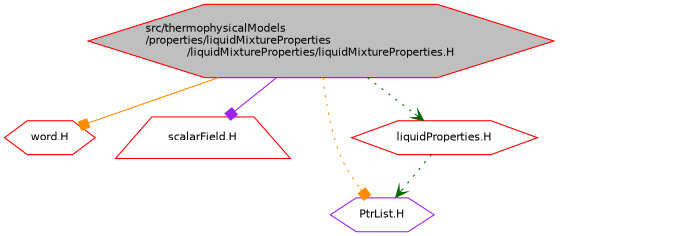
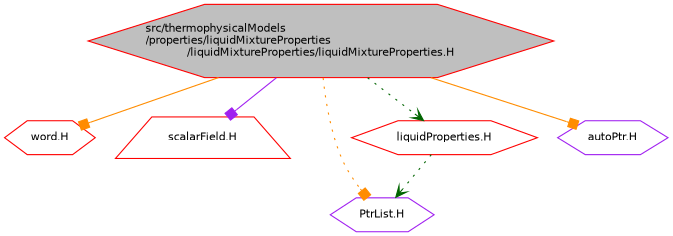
none -> (613, 138)
